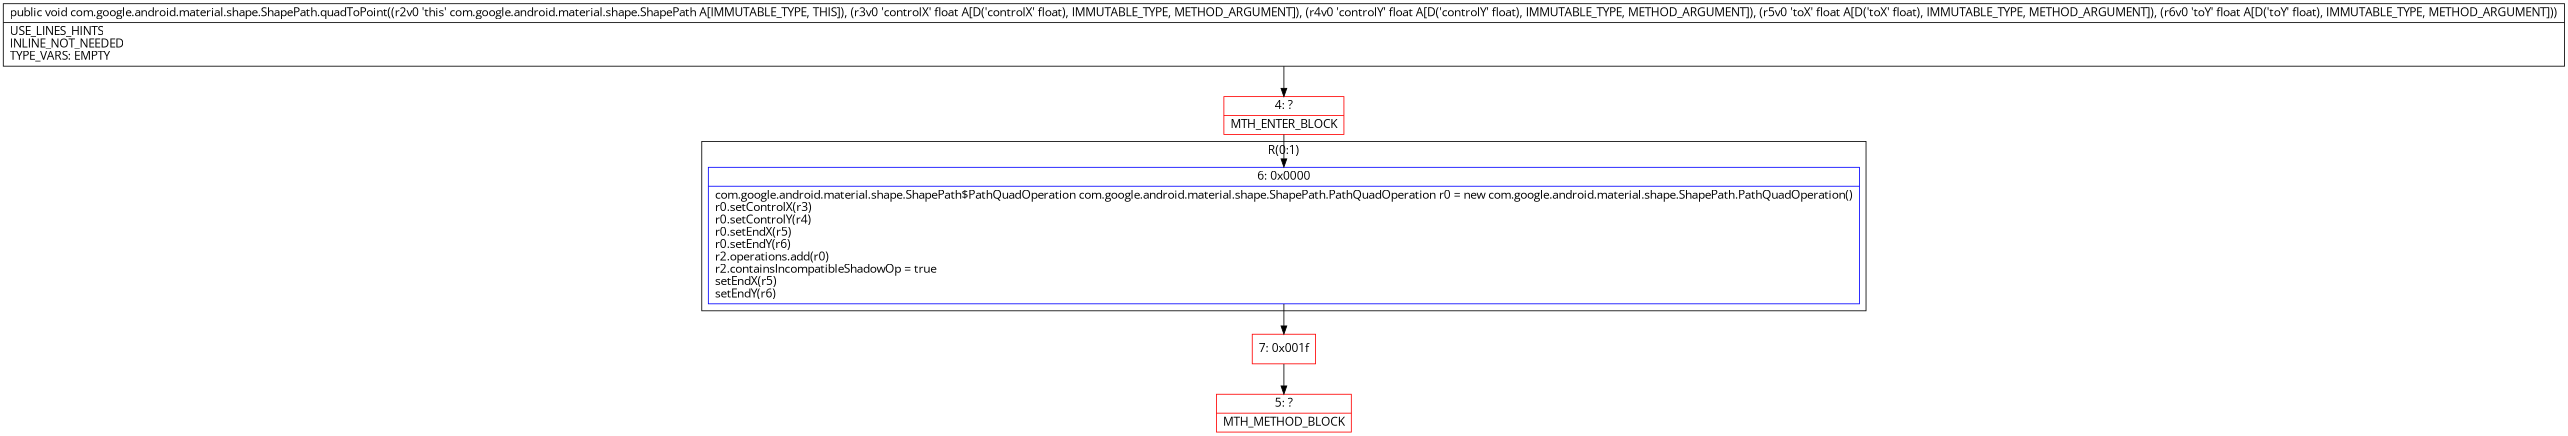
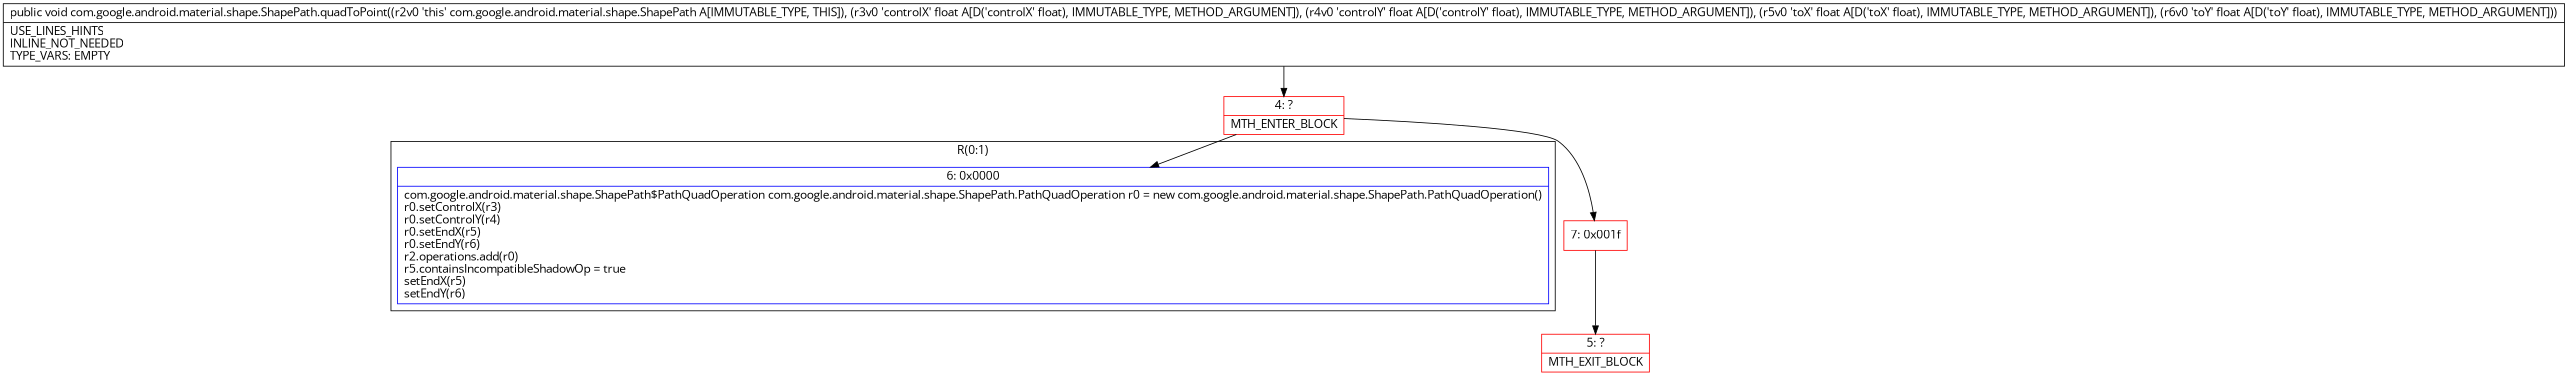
(826, 269) -> (515, 269)
(1284, 316) -> (1492, 128)
(1284, 422) -> (1596, 362)
